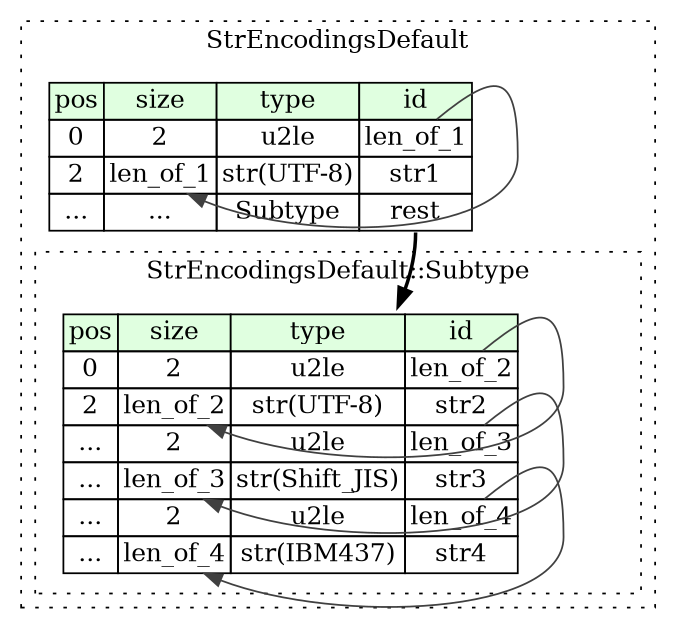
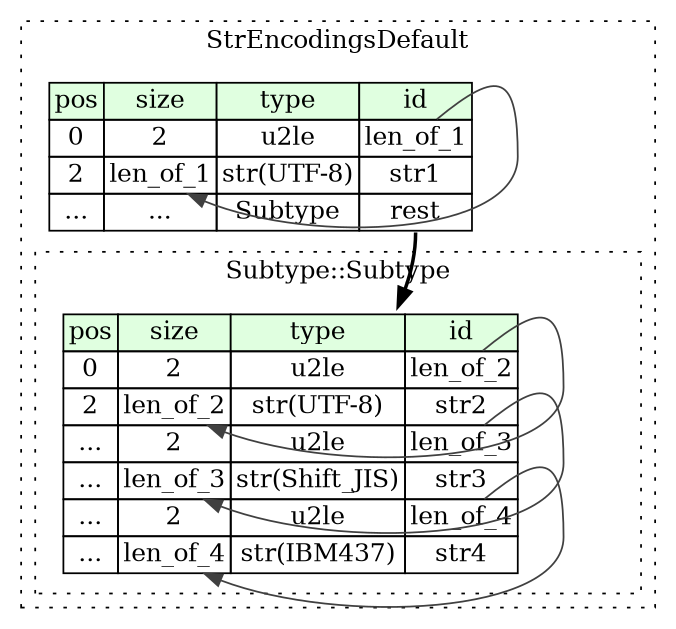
(338, 272) -> (338, 272)
